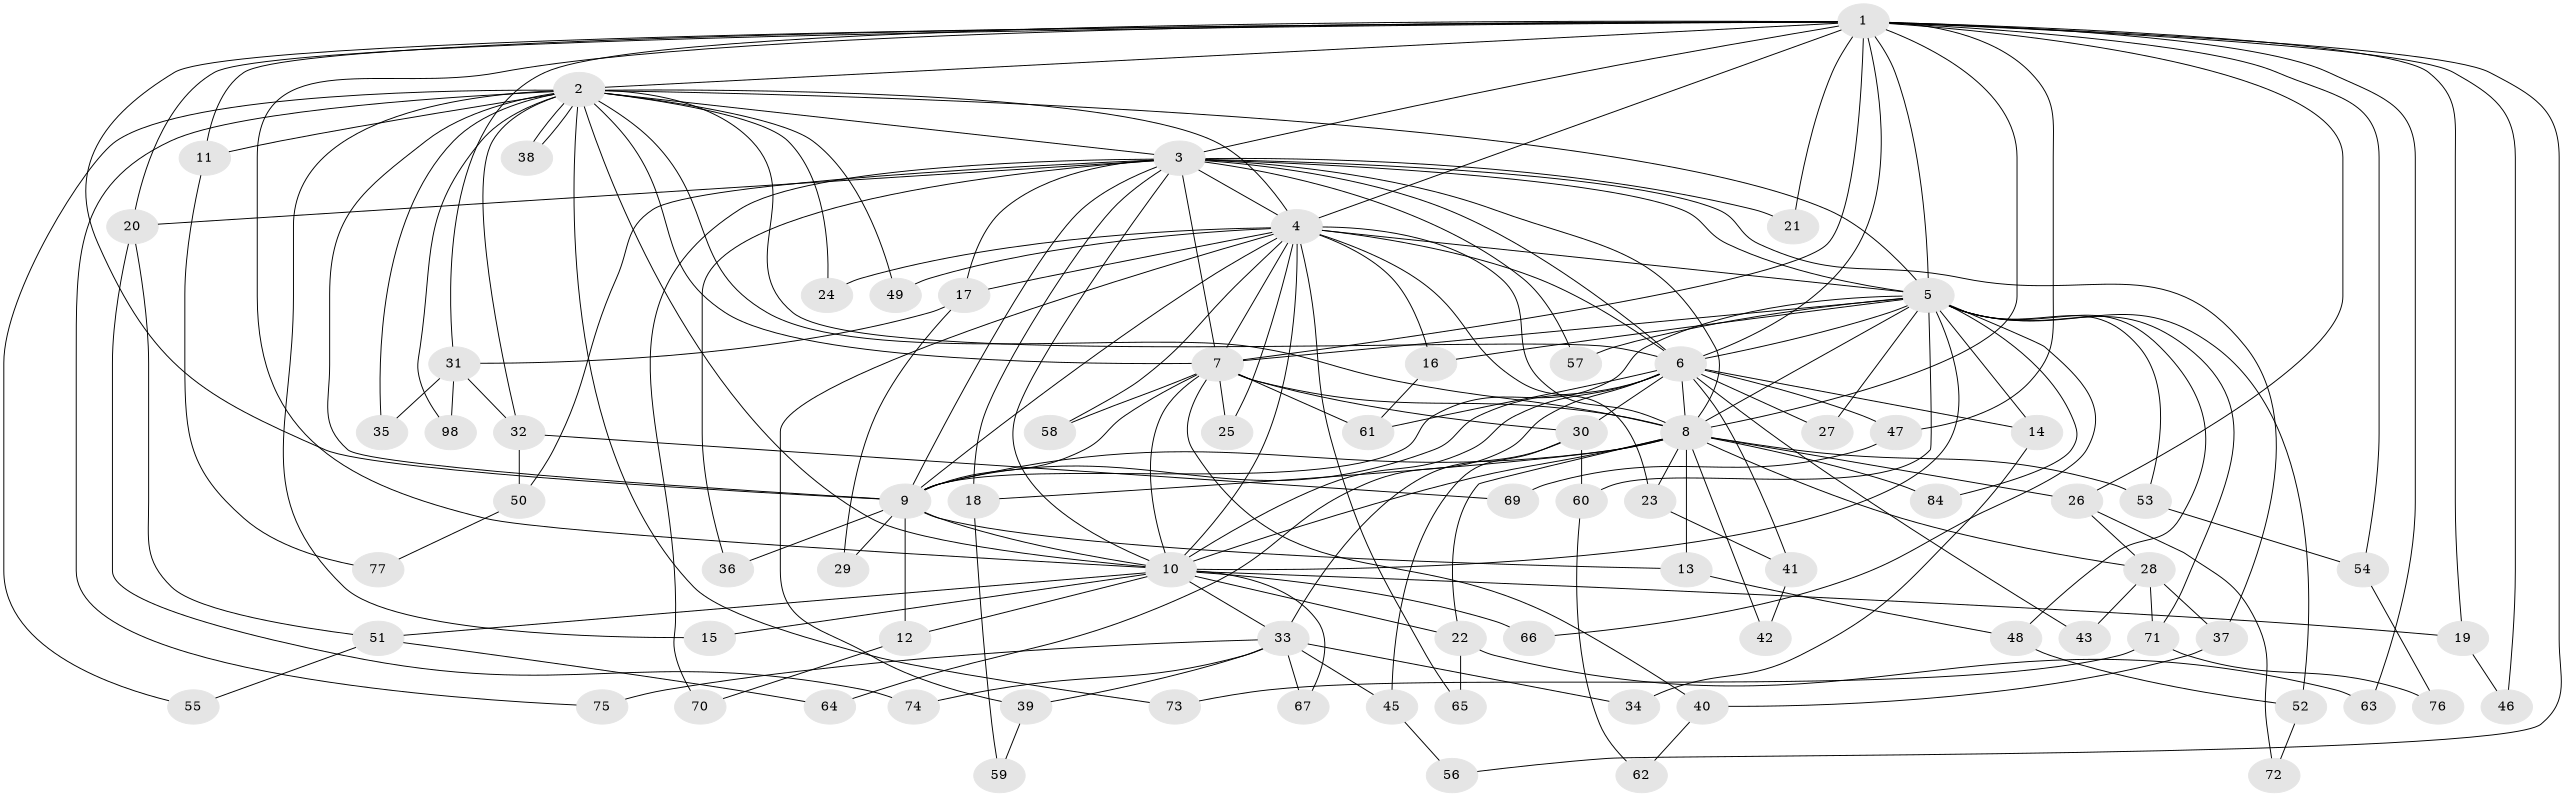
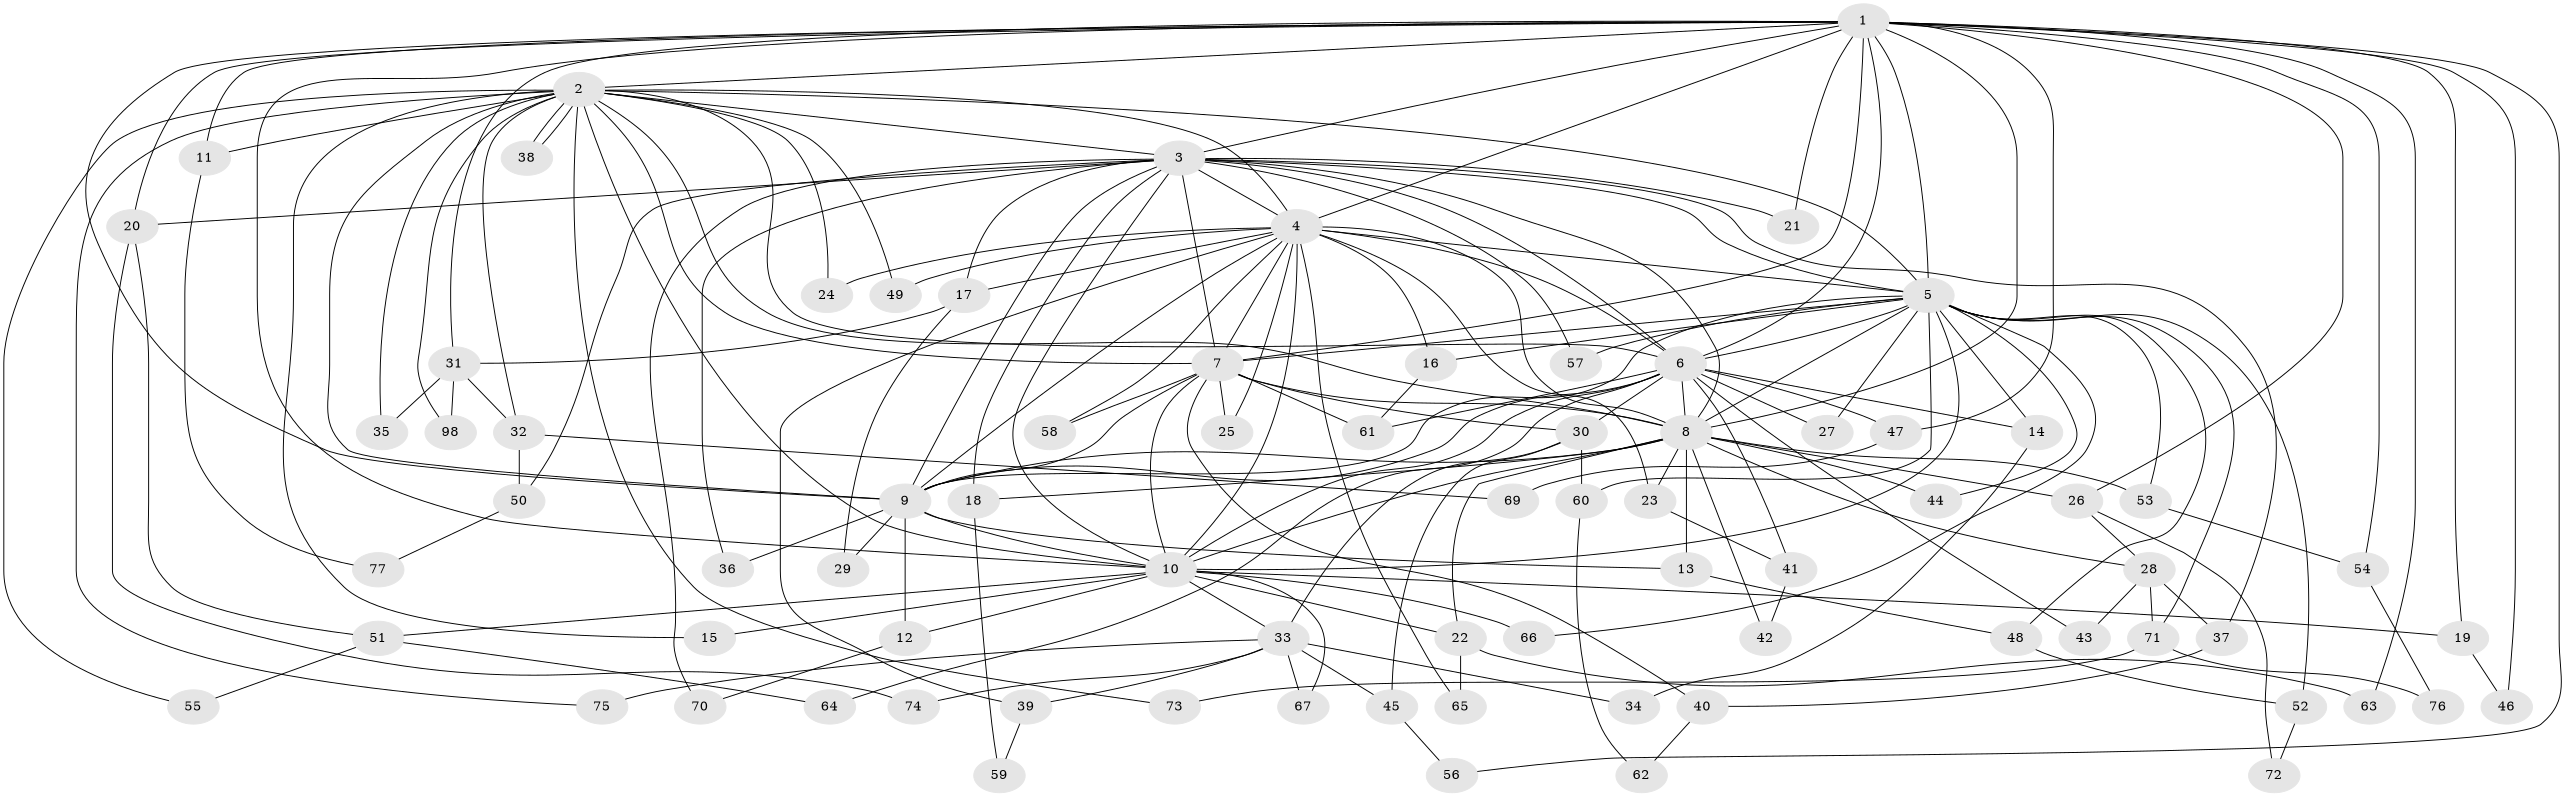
(1936, 501) -> (1936, 501)
